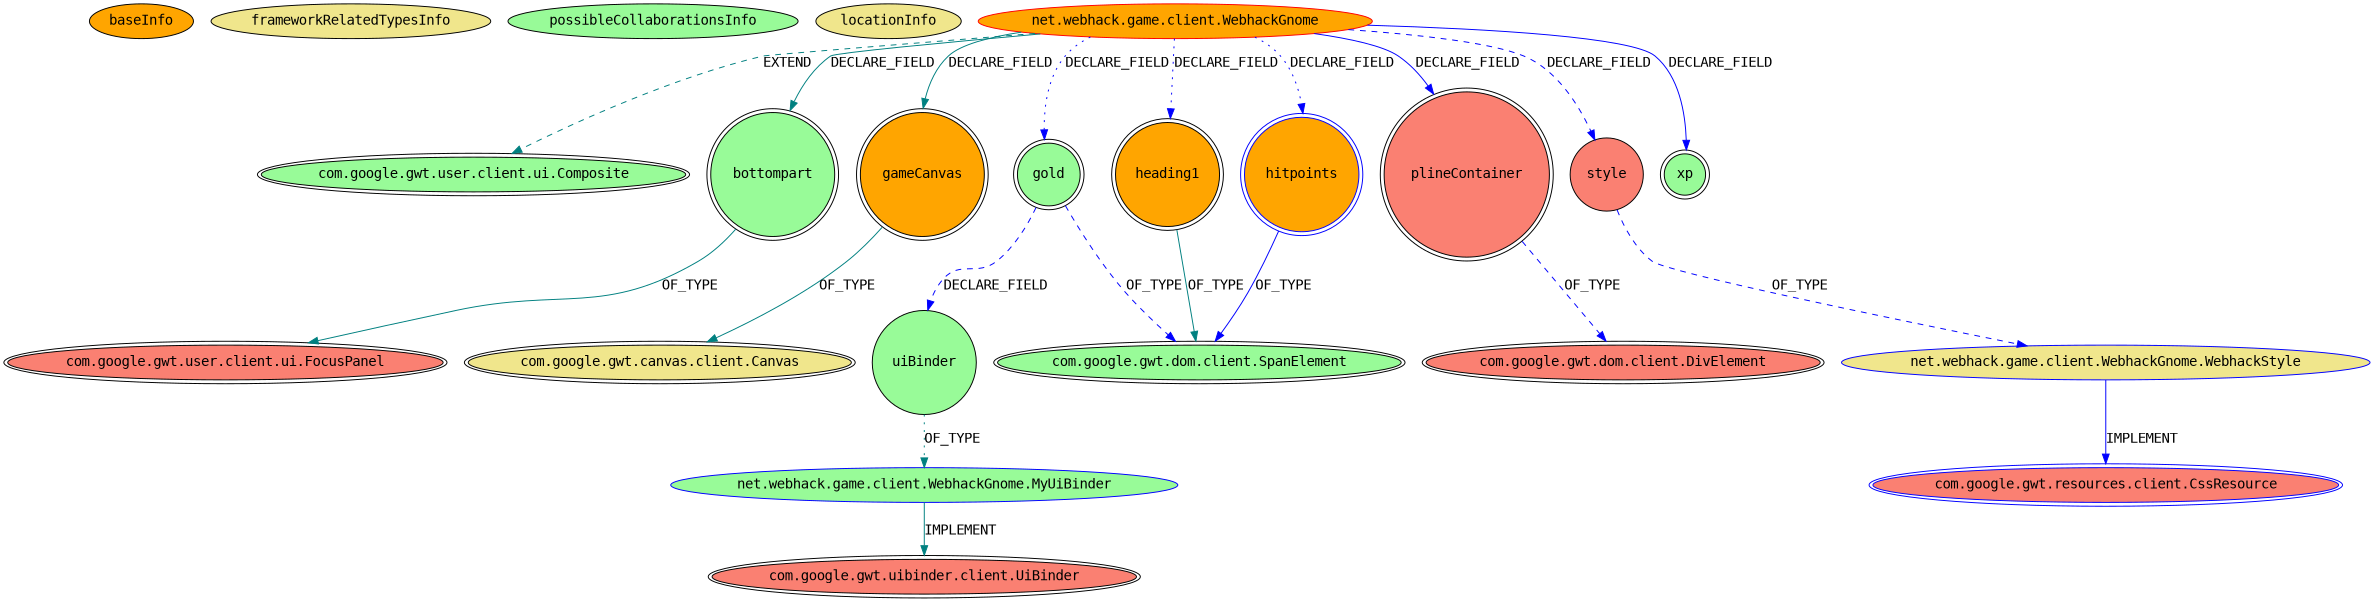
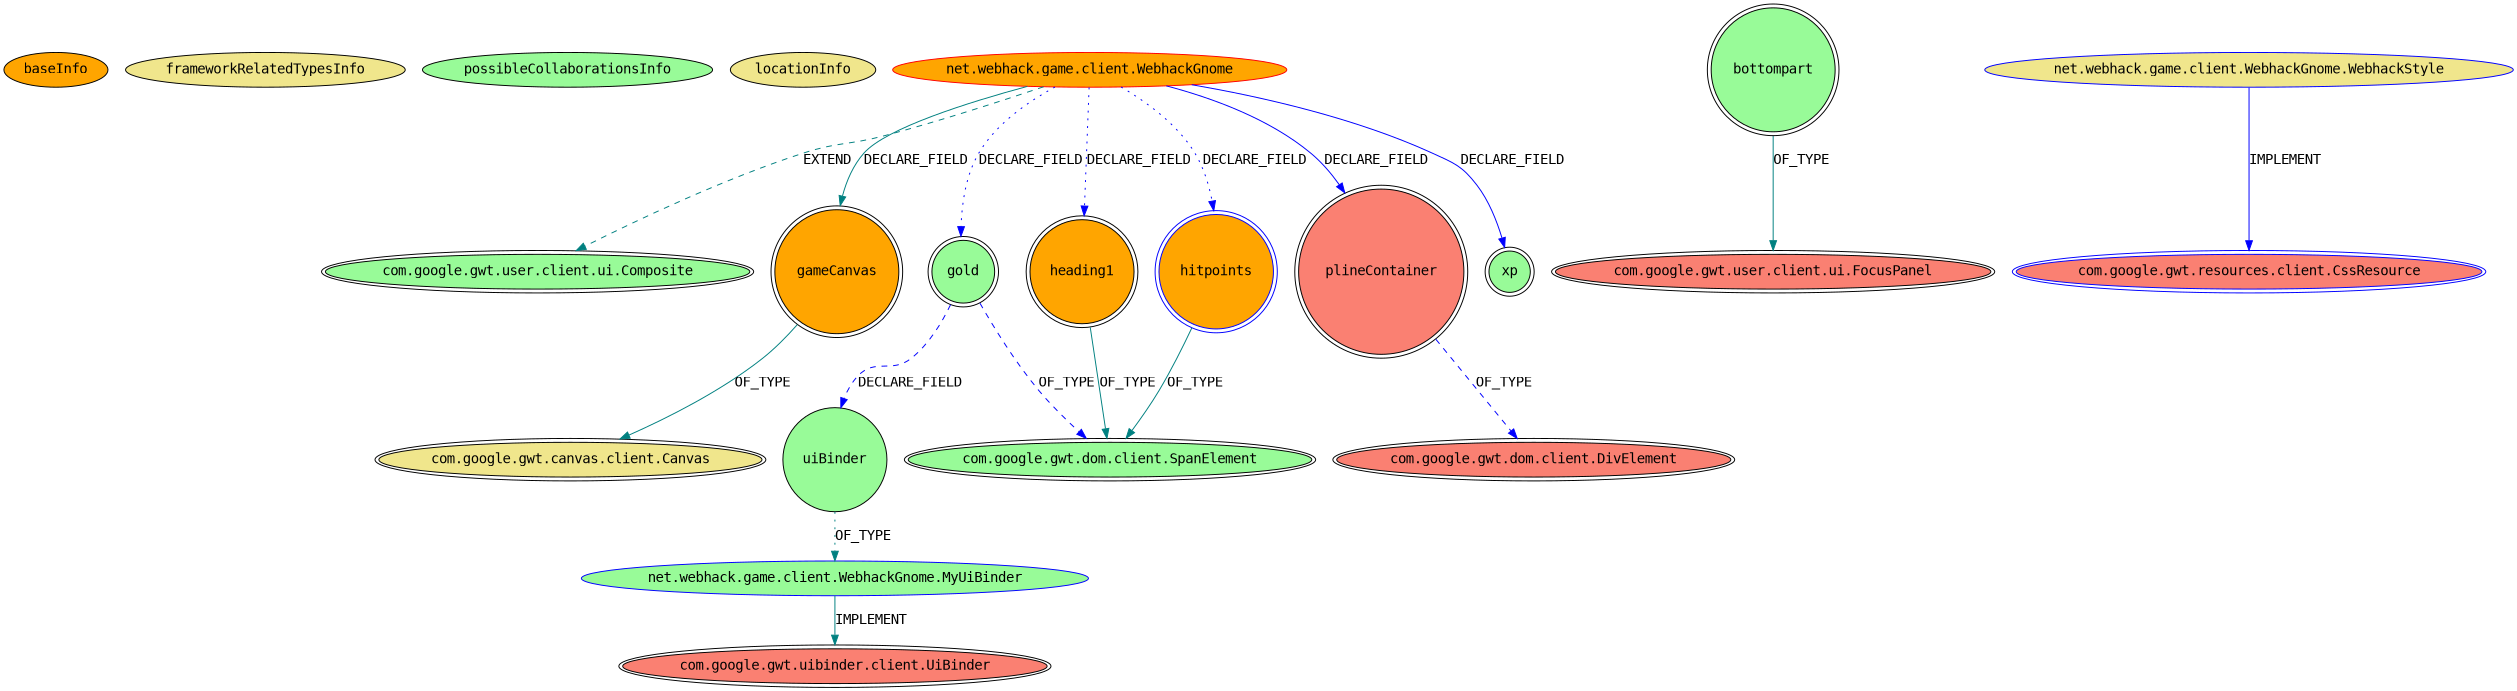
(906, 47) -> none
(1607, 175) -> none
(1253, 284) -> (1165, 381)
